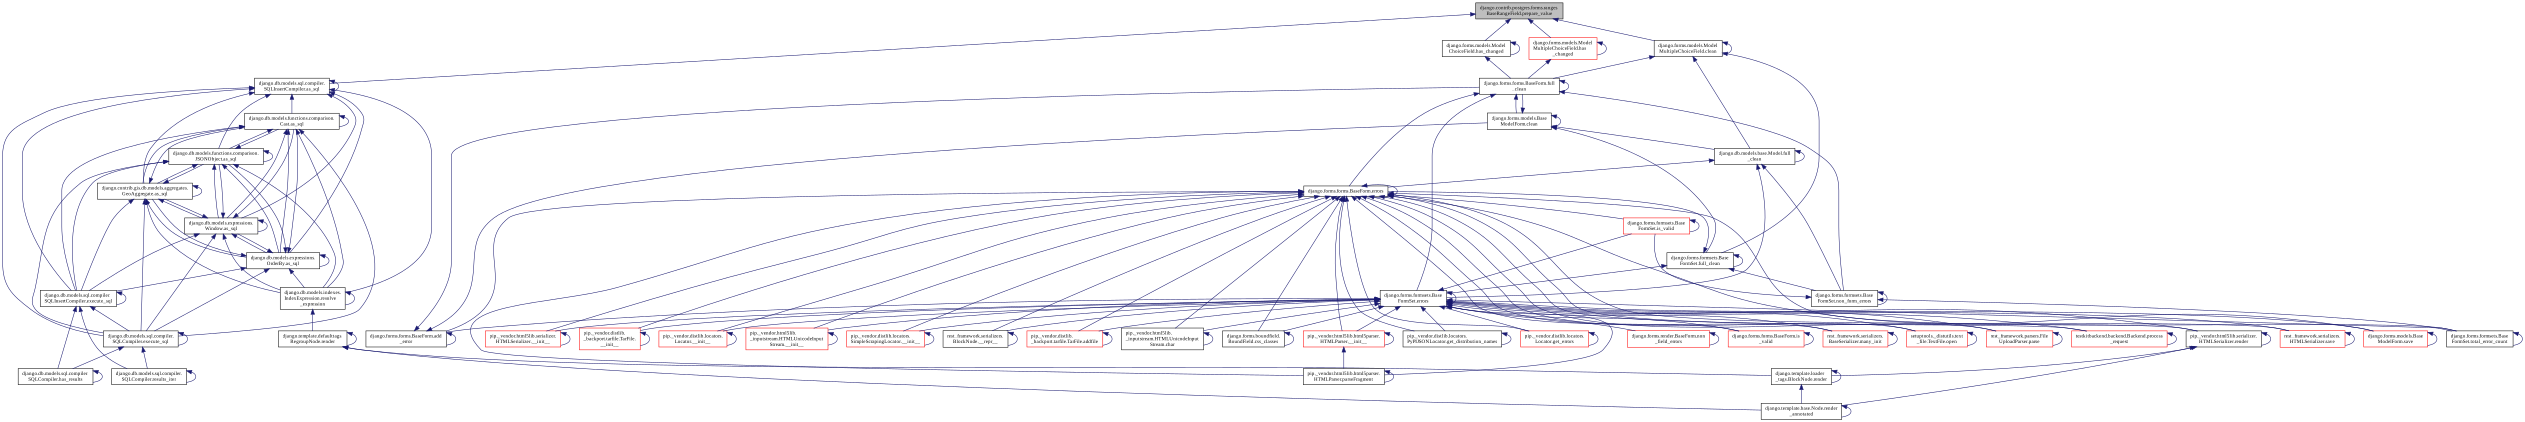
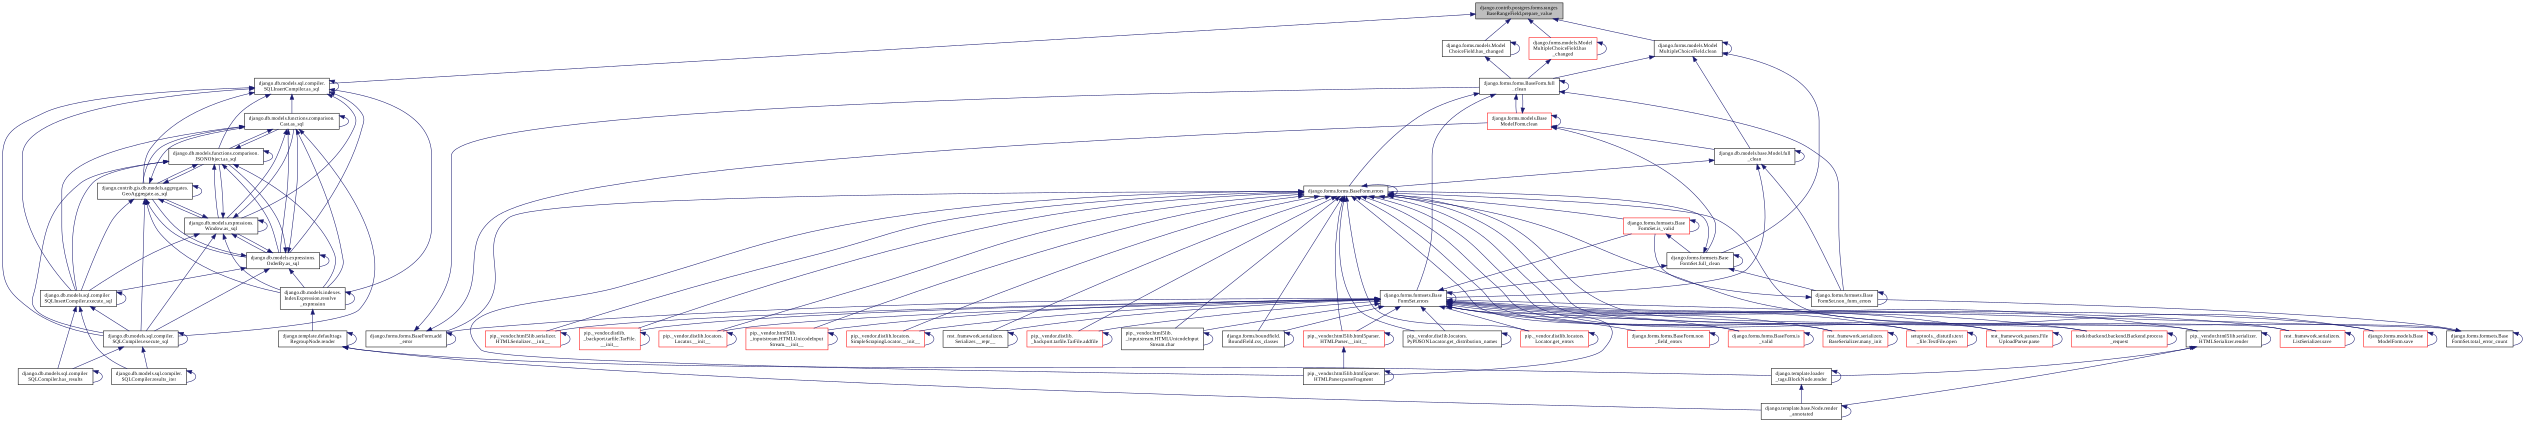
(1519, 121) -> (1519, 121)
none -> (1680, 245)
(2168, 309) -> (2167, 308)
(976, 339) -> (976, 339)
(1668, 339) -> (1668, 339)
(2313, 339) -> (2313, 339)
